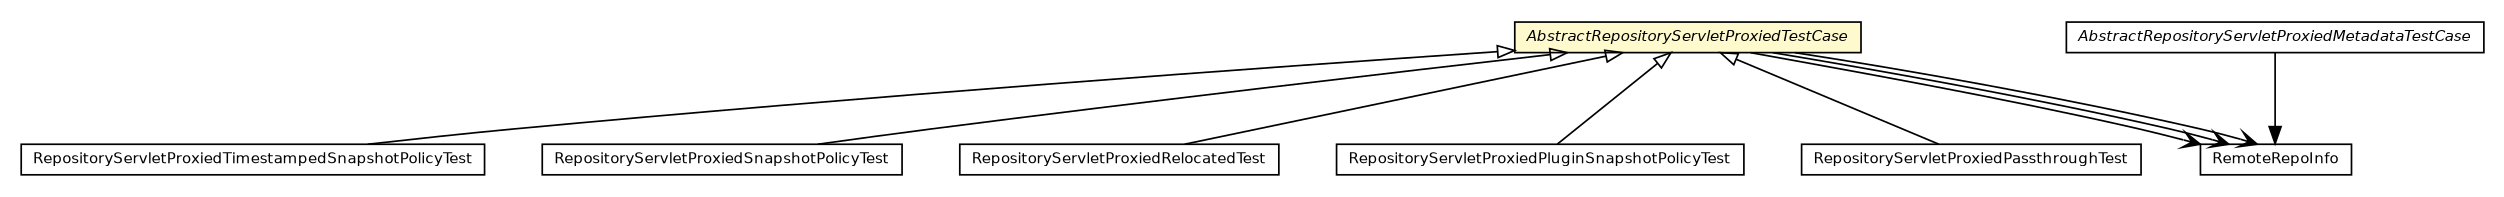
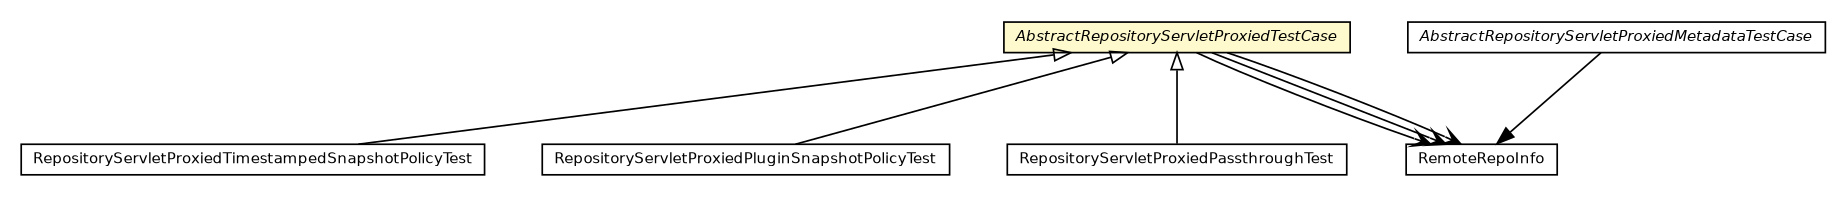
(722, 160) -> none
(1119, 160) -> none
